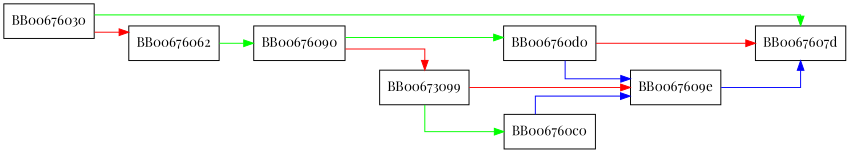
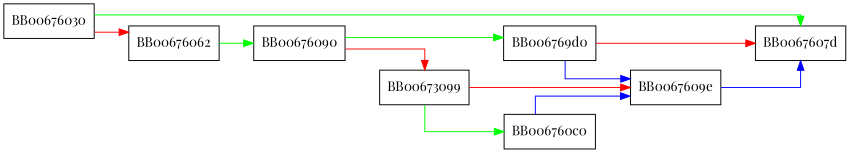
(550, 43) -> (550, 43)
